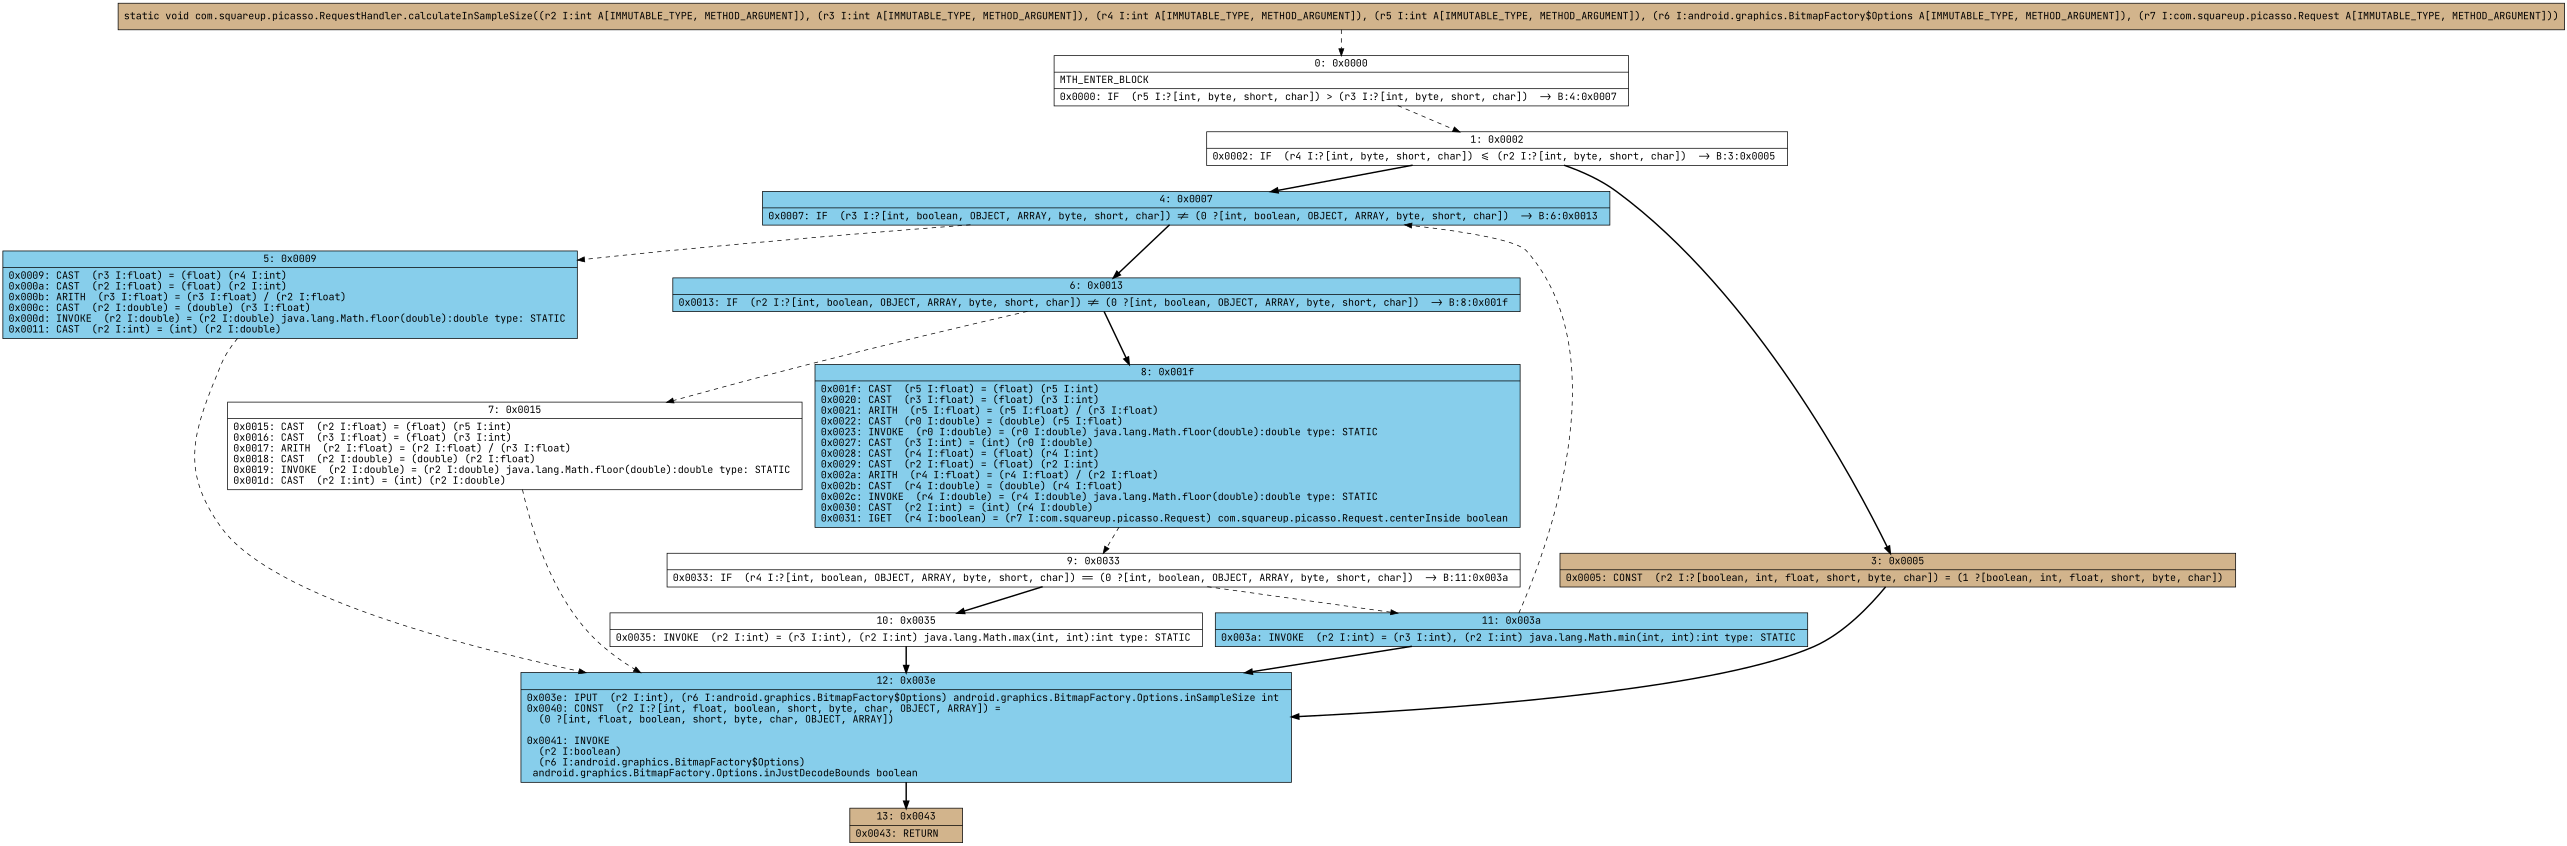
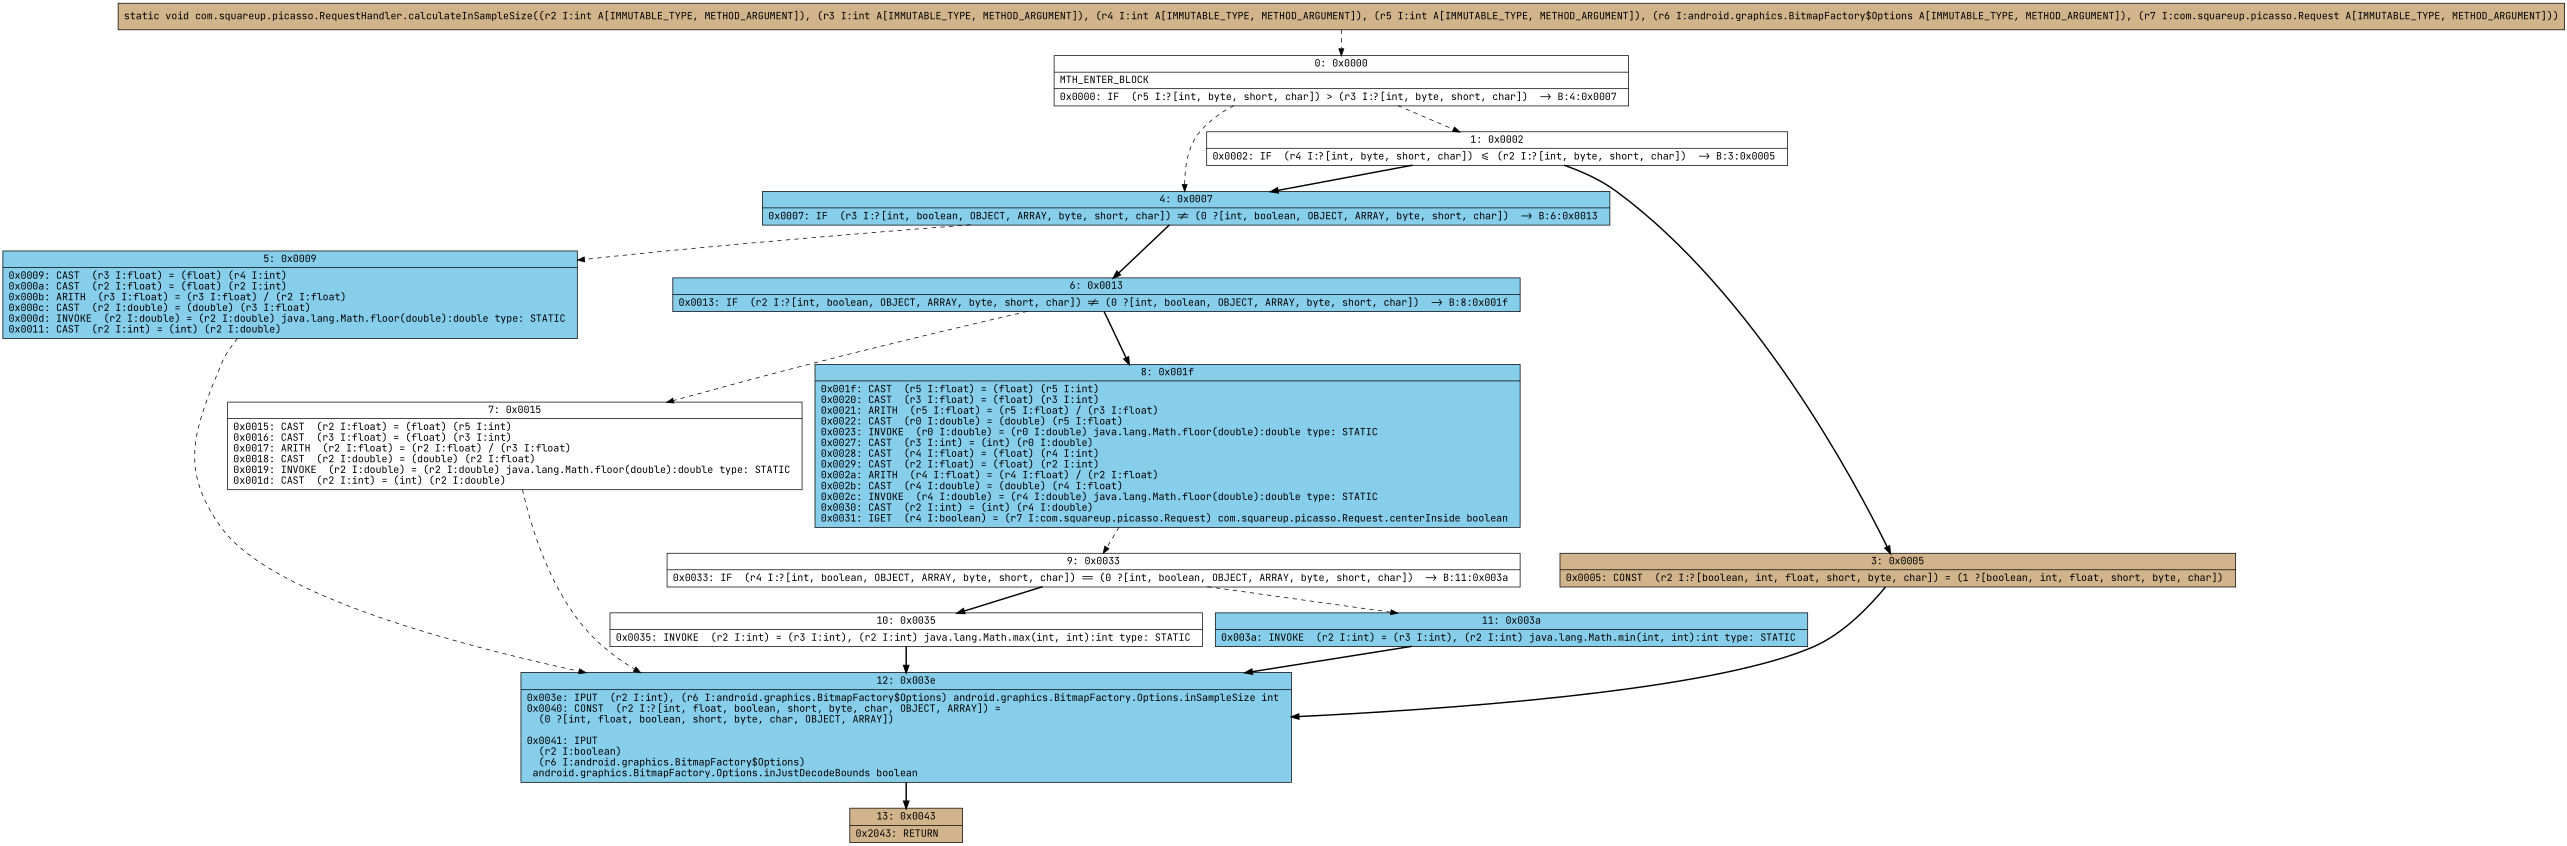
(1571, 372) -> (1196, 137)
(574, 741) -> (568, 741)
(906, 834) -> (906, 834)
